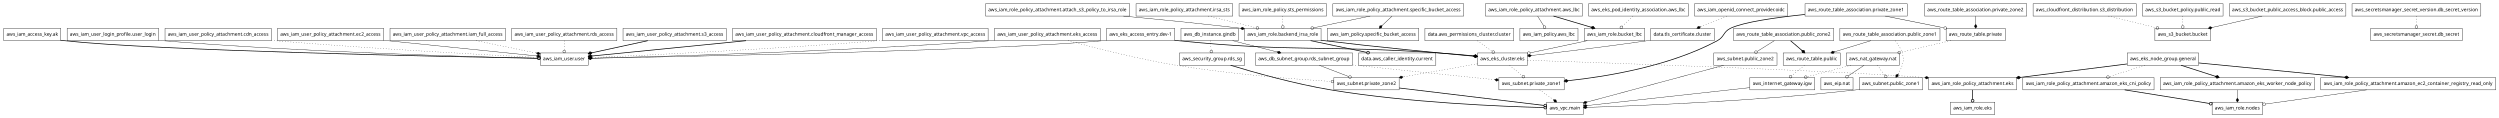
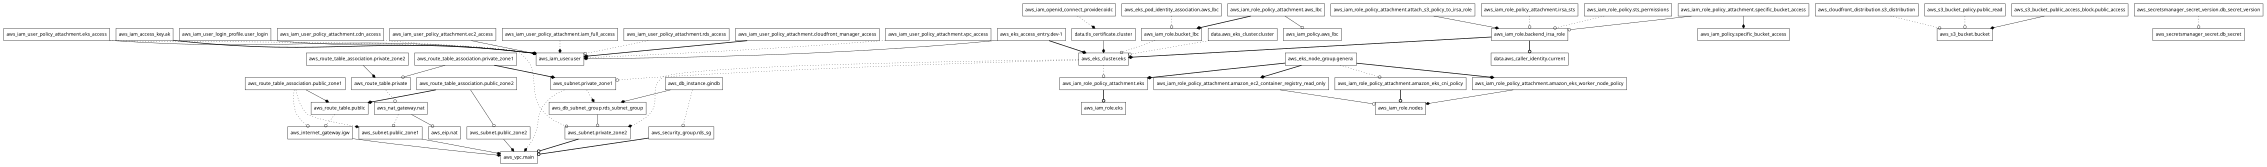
(675, 35) -> none
(1469, 35) -> (1243, 35)
(1559, 47) -> (1139, 46)
(1726, 67) -> (1104, 70)
(1833, 70) -> (295, 110)
(1416, 72) -> (589, 94)
